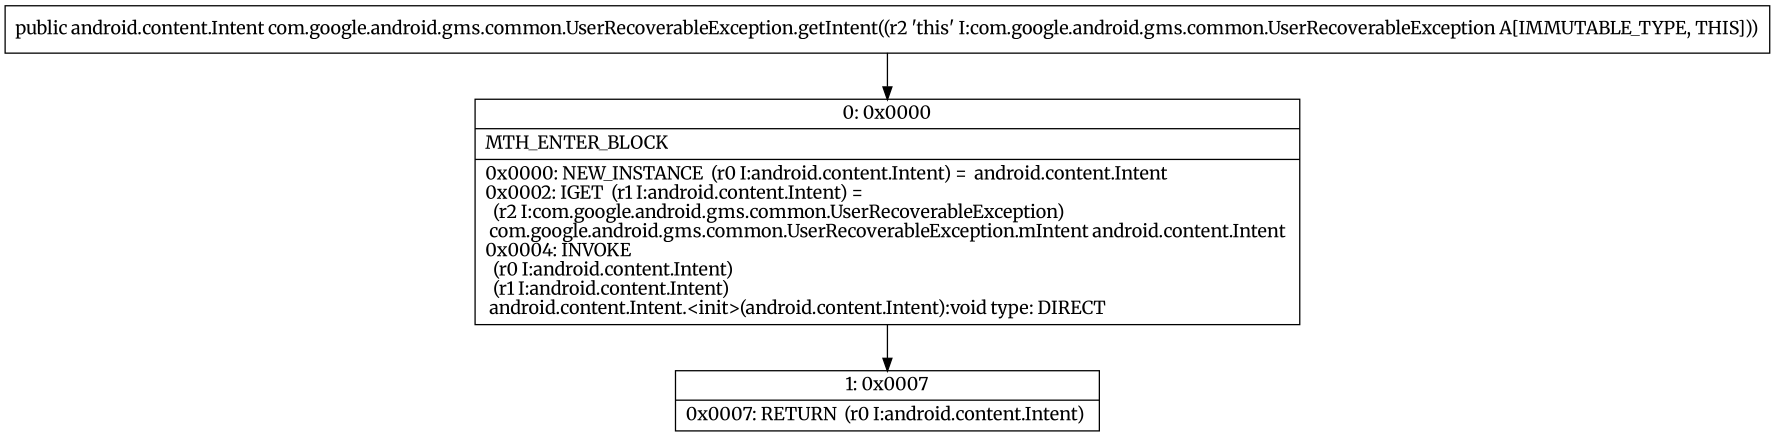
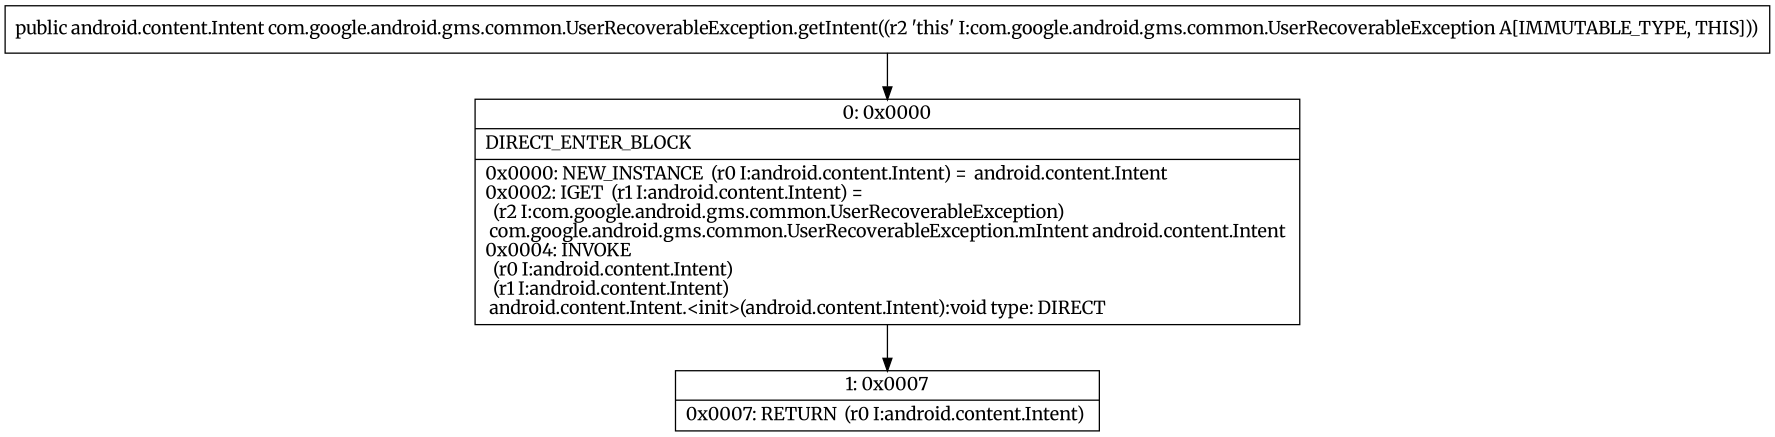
(577, 143) -> (588, 143)
